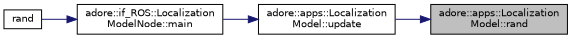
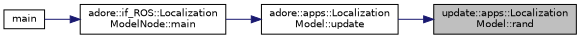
(23, 19) -> (24, 19)
(499, 19) -> (505, 19)
